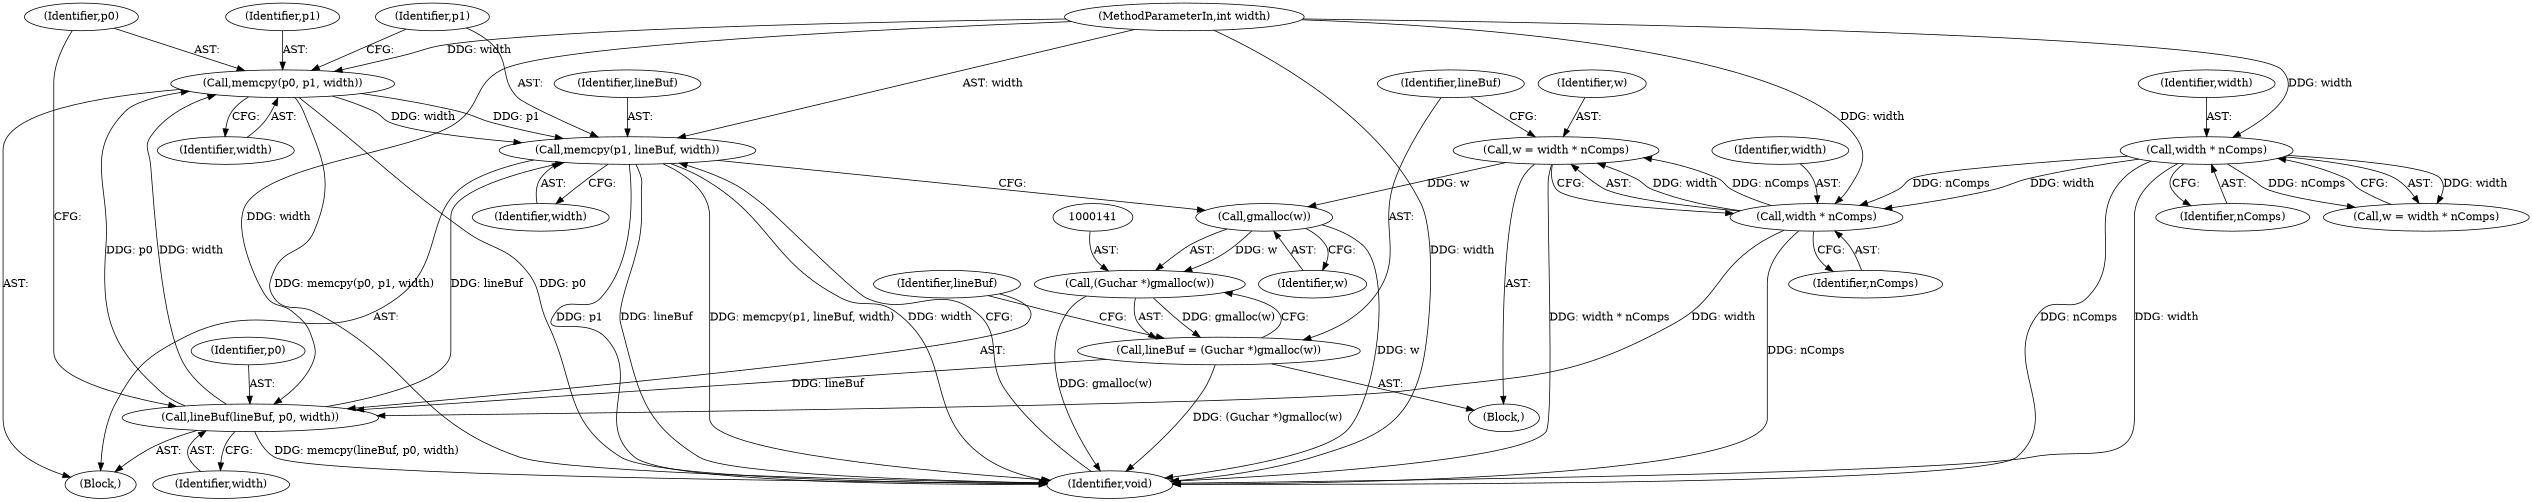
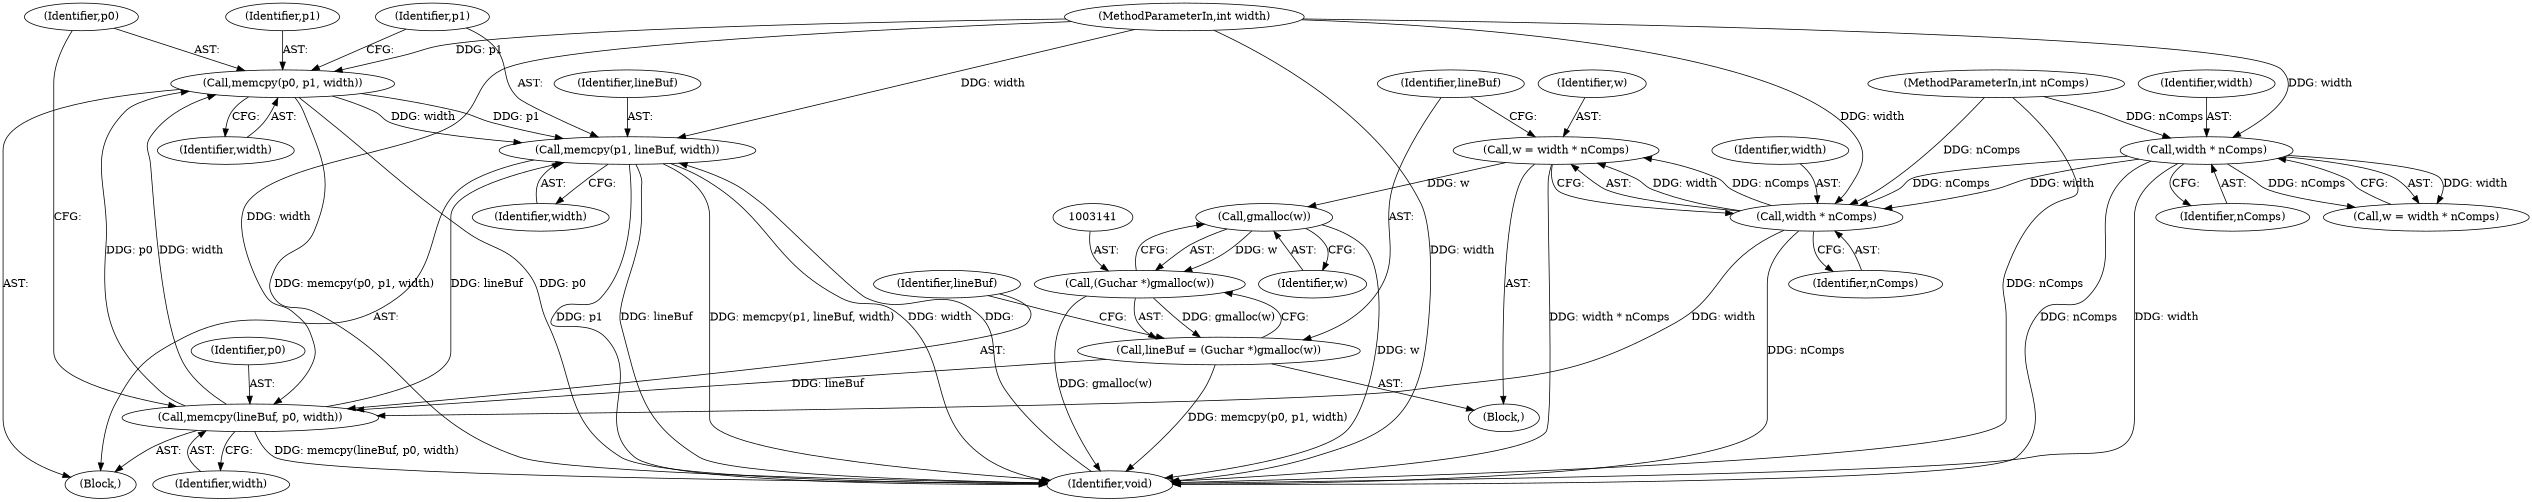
(479, 50) -> (479, 50)
(993, 84) -> (993, 84)
none -> (1996, 84)
(957, 185) -> (1155, 236)
(1093, 217) -> (1093, 217)
(1001, 318) -> (1001, 318)
(250, 418) -> (250, 418)
(1268, 418) -> (1268, 418)
